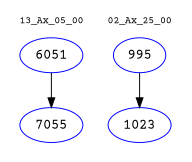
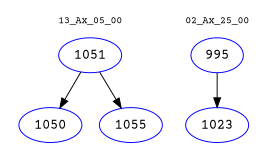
(51, 55) -> (90, 55)
none -> (50, 125)
(51, 125) -> (131, 125)
